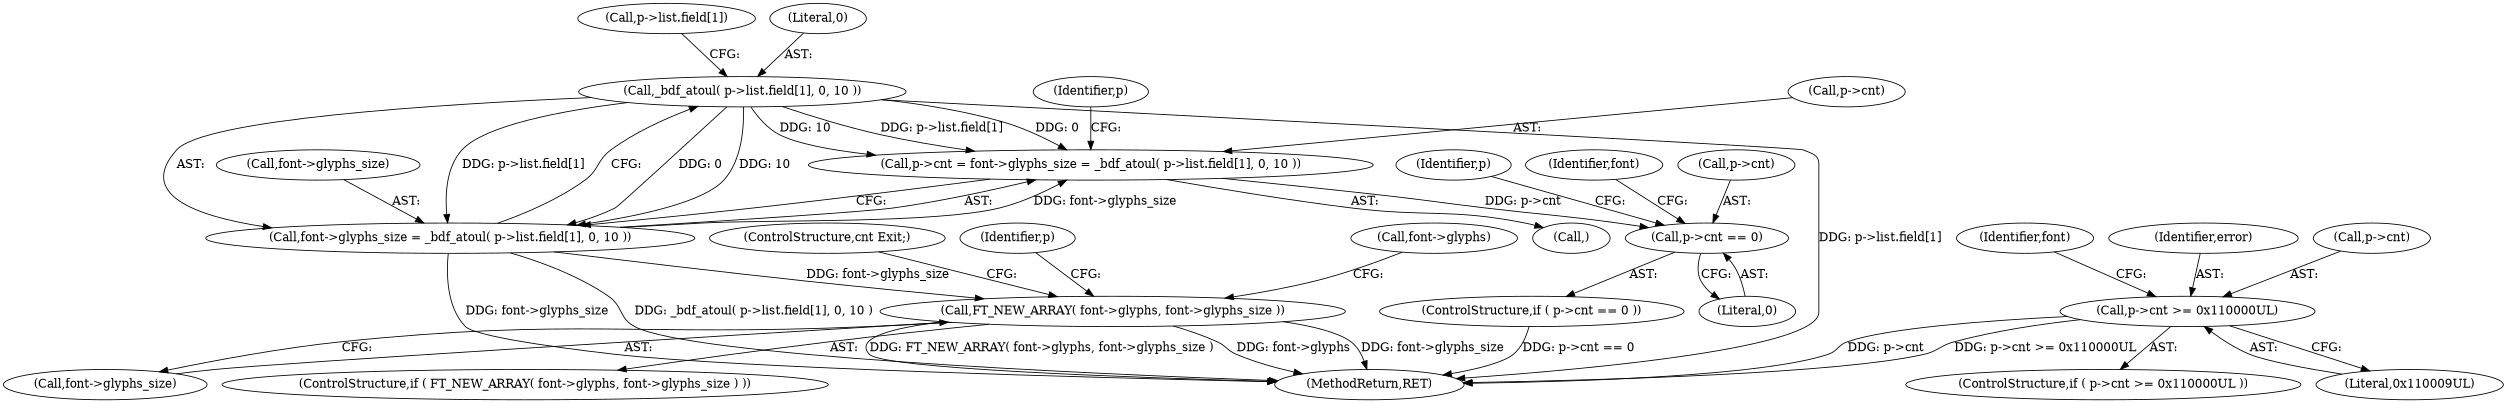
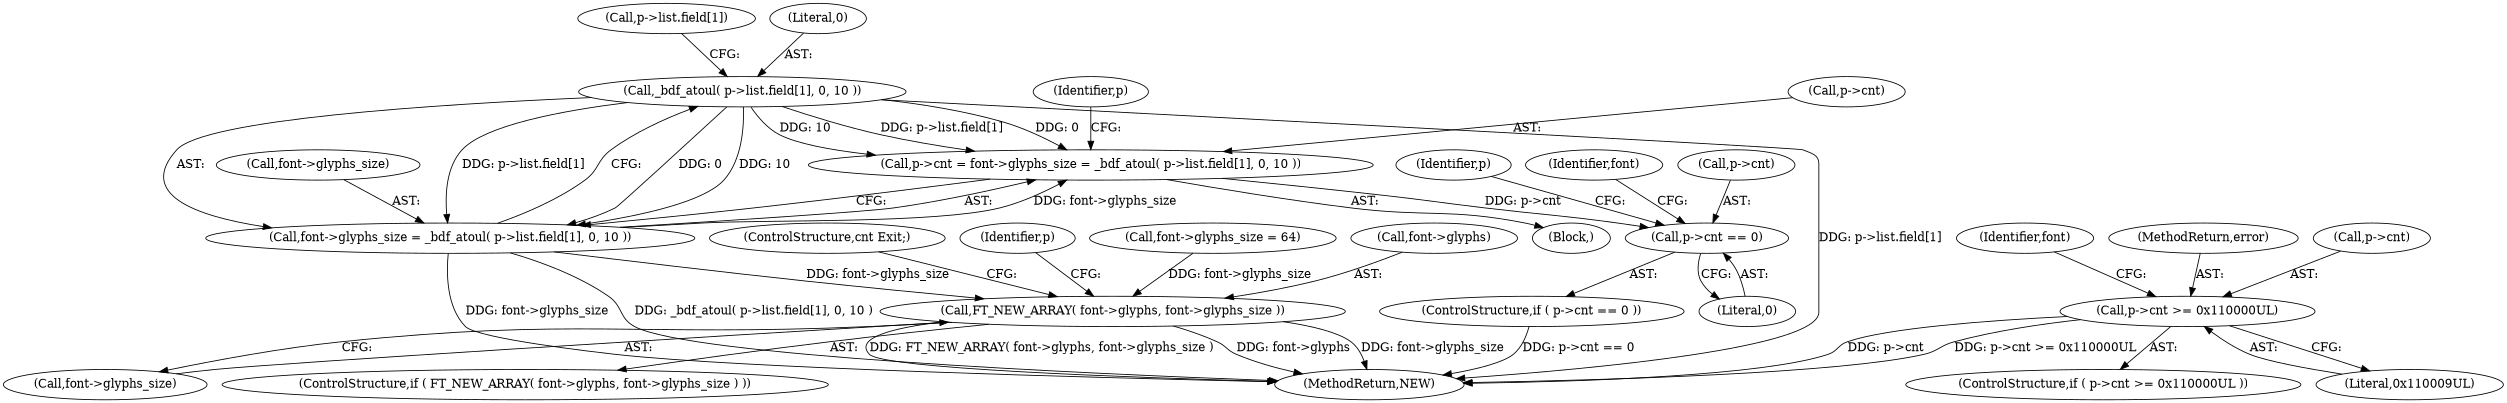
none -> (1213, 238)
(1571, 238) -> (1571, 238)
(2203, 238) -> (2203, 238)
(1370, 275) -> (1370, 275)
(1369, 385) -> (1369, 385)
